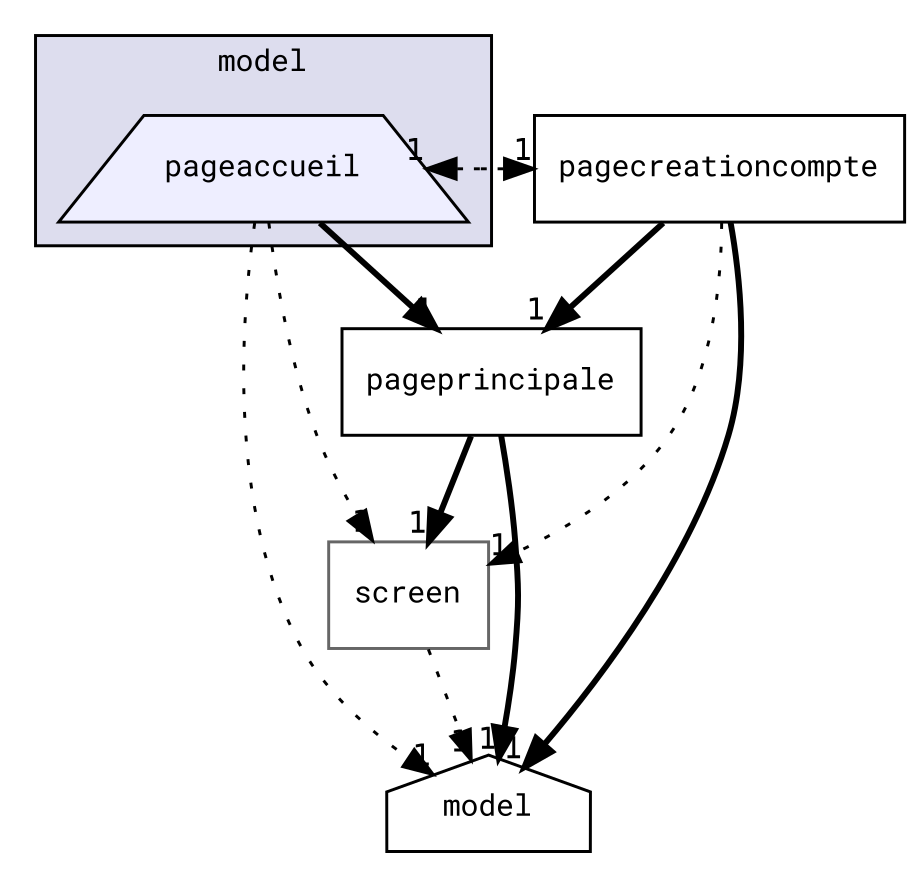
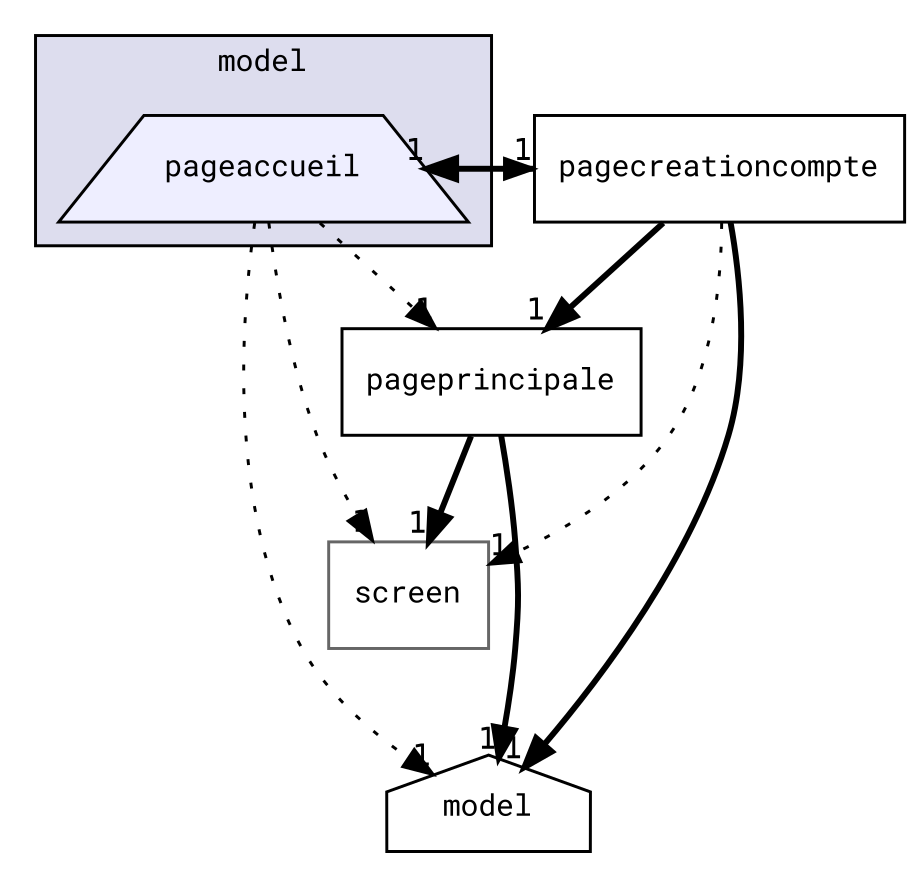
(495, 169) -> (495, 169)
(367, 265) -> (367, 265)
(444, 691) -> none
